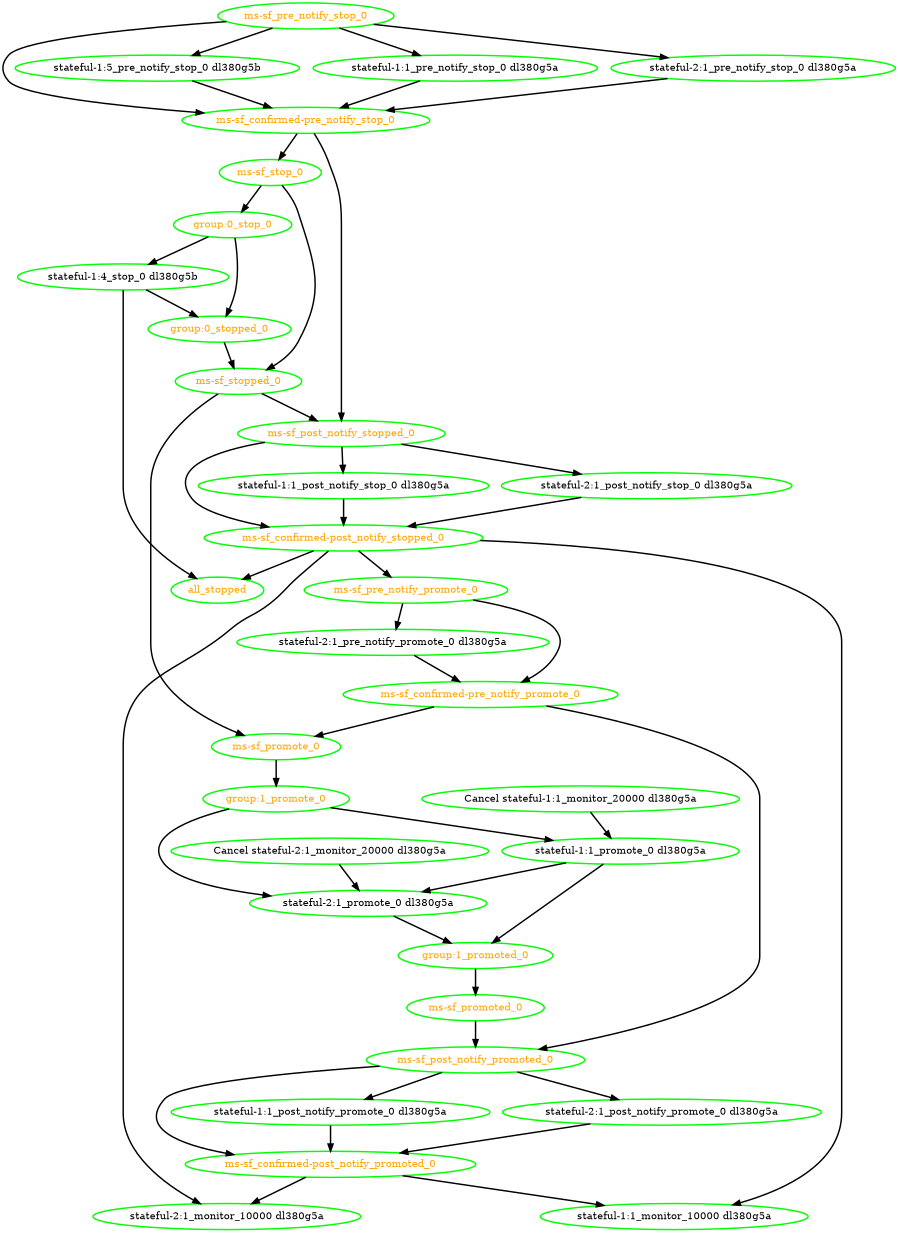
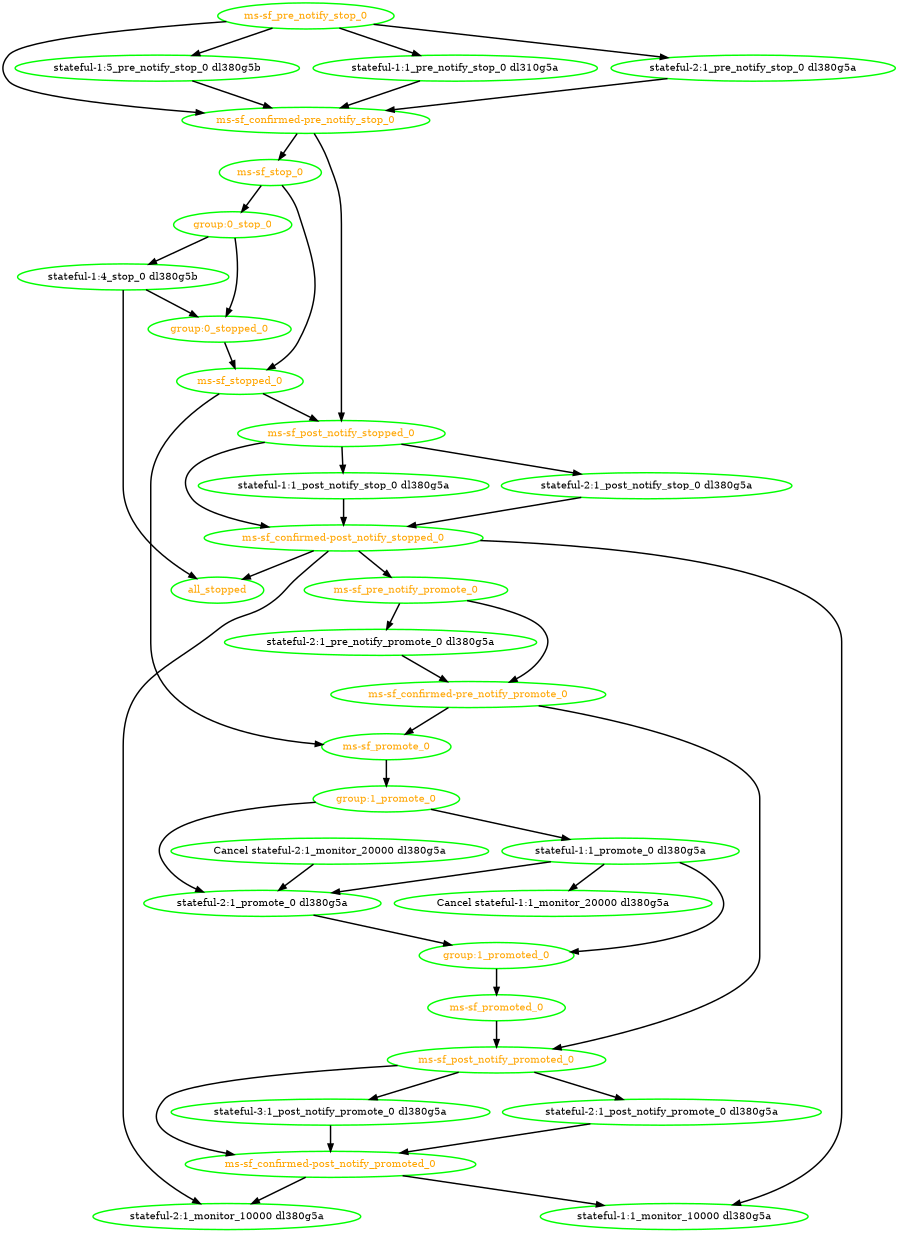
(455, 68) -> (455, 68)
(598, 822) -> (590, 875)
(331, 1112) -> (331, 1112)
